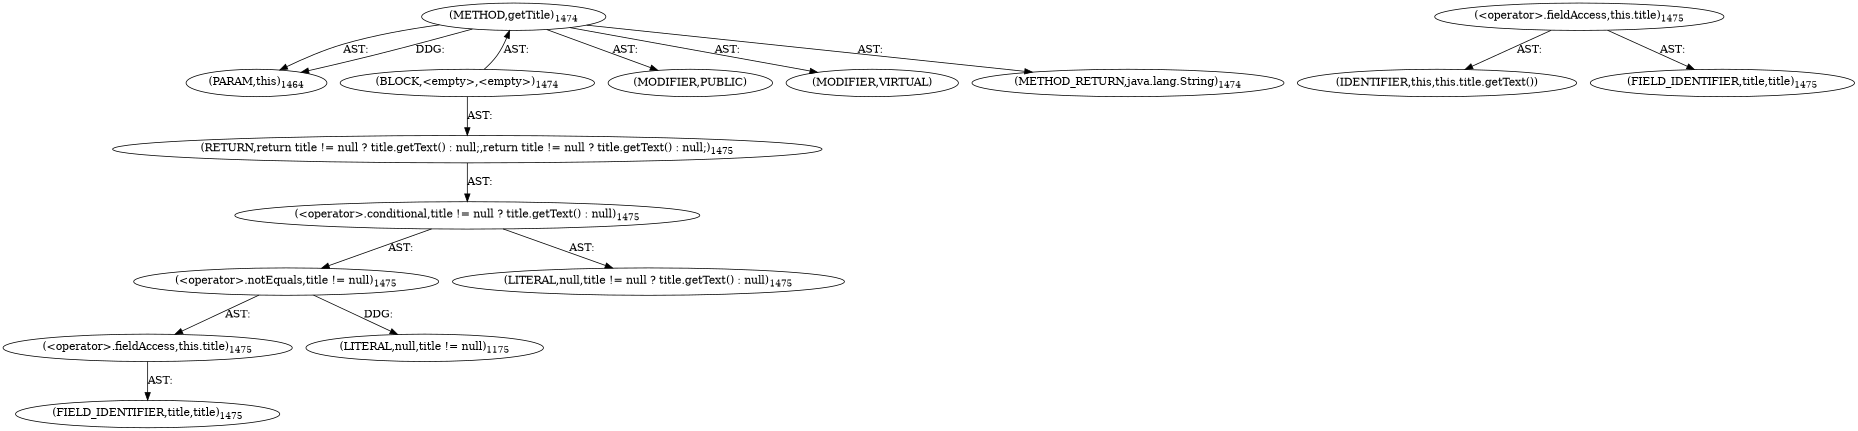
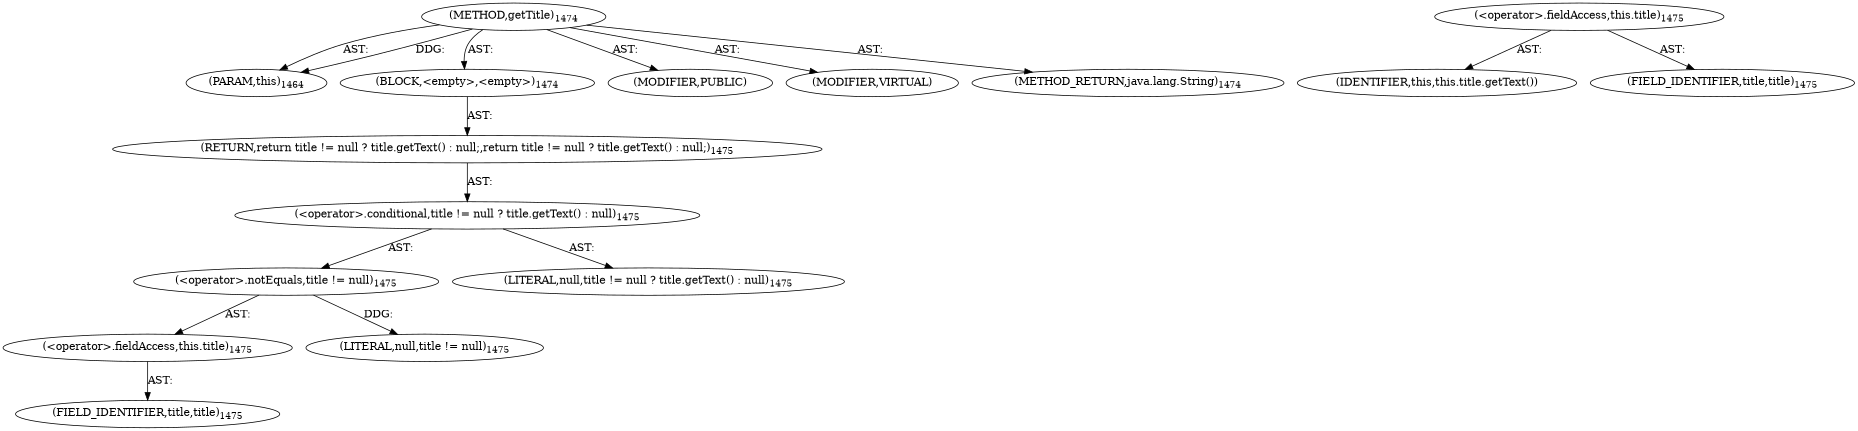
(498, 55) -> (469, 43)
(498, 347) -> (498, 347)
